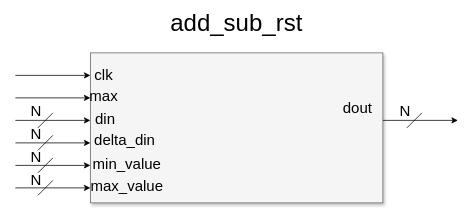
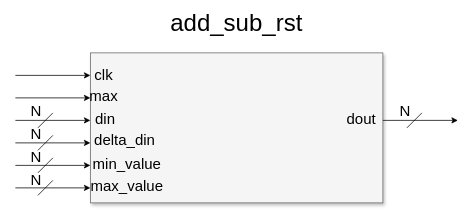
(327, 107) -> (330, 118)
